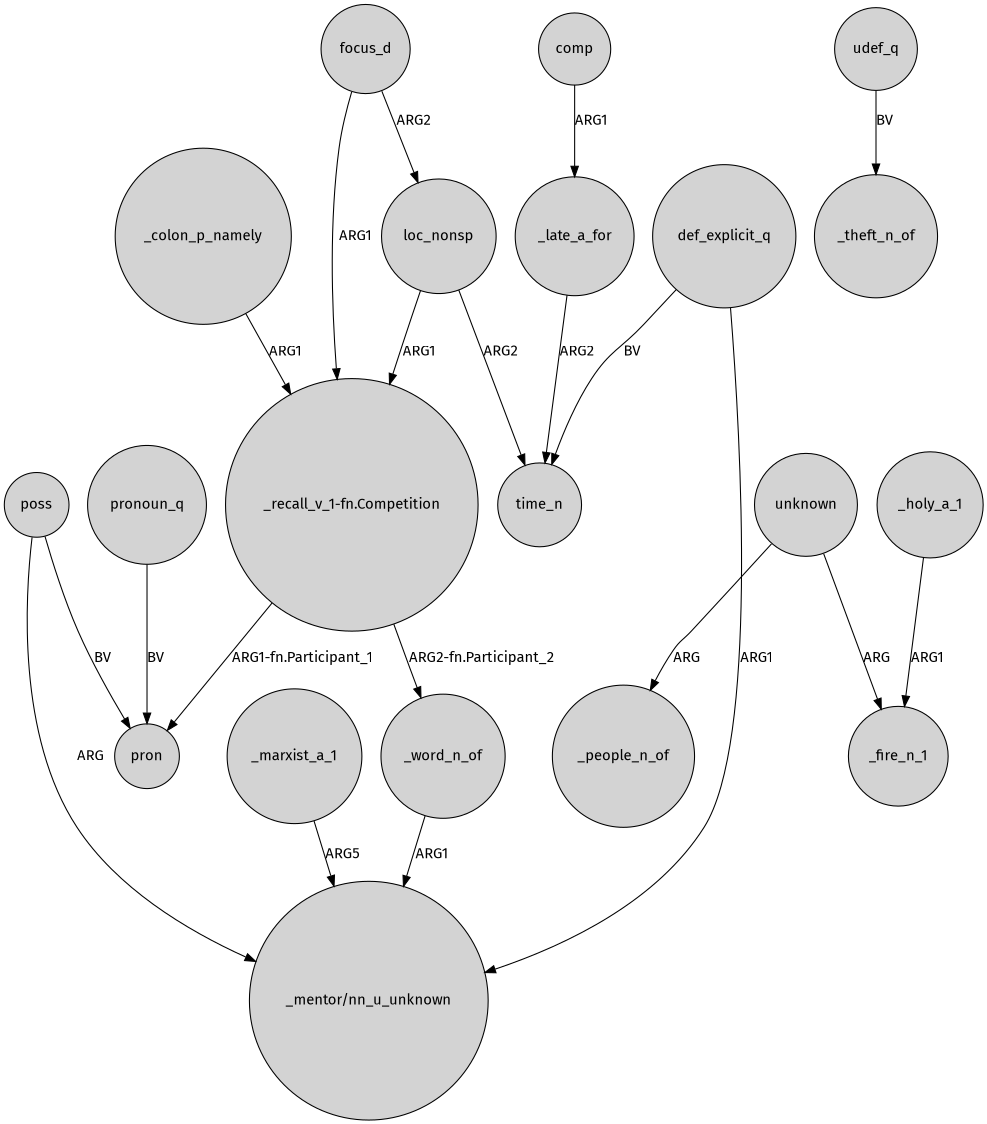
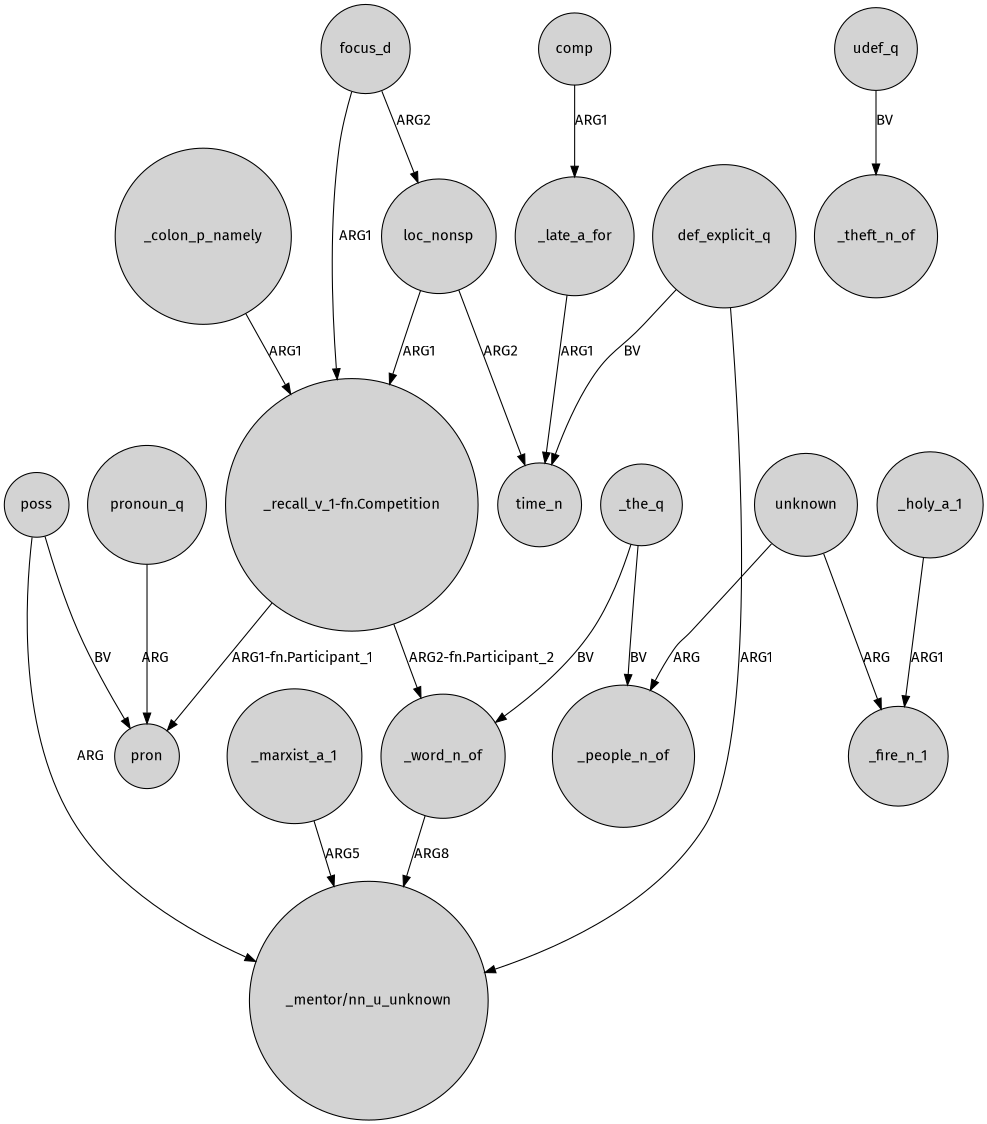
(577, 352) -> (577, 352)
none -> (641, 505)
(156, 658) -> (156, 658)
(432, 854) -> (432, 854)
